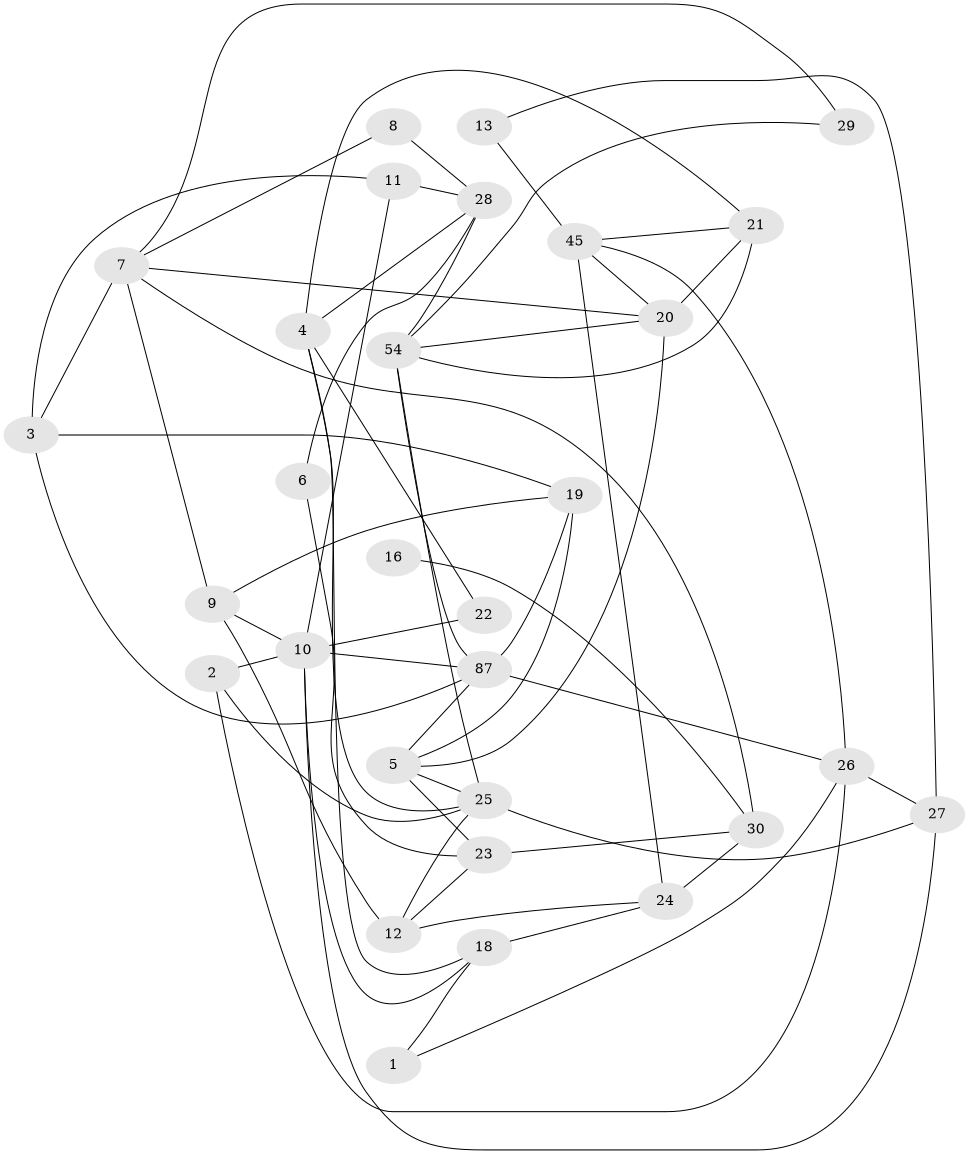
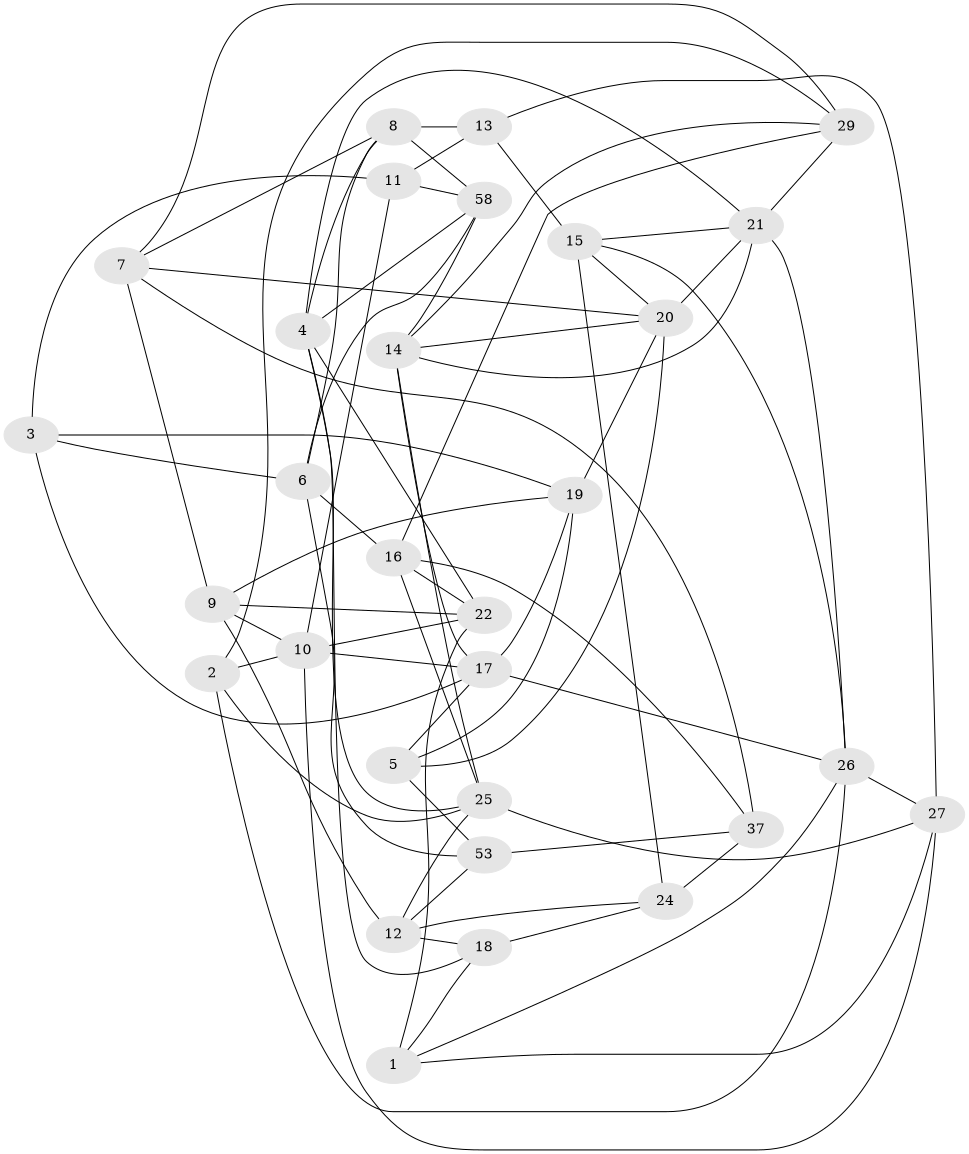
none -> (322, 123)
none -> (439, 127)
none -> (439, 154)
none -> (802, 176)
(484, 200) -> (484, 200)
none -> (334, 224)
(575, 242) -> (575, 242)
none -> (533, 246)
none -> (336, 316)
(77, 350) -> (166, 462)
(394, 350) -> (394, 350)
none -> (620, 407)
none -> (825, 491)
none -> (348, 519)
none -> (447, 591)
none -> (348, 610)
(484, 670) -> (484, 670)
(439, 783) -> (437, 674)
(756, 830) -> (756, 830)
none -> (428, 836)
(484, 855) -> (484, 855)
(326, 894) -> (439, 941)
none -> (740, 1054)
